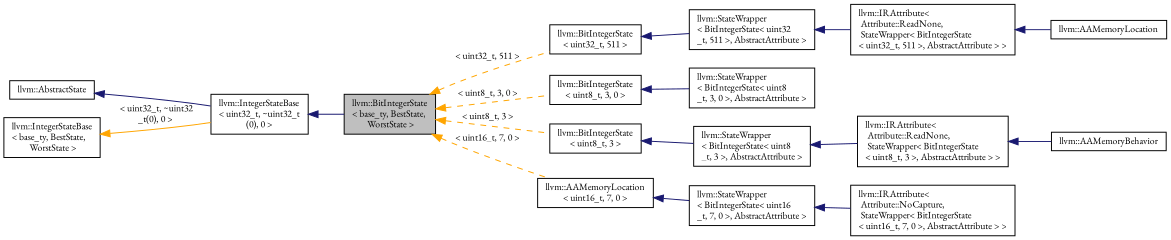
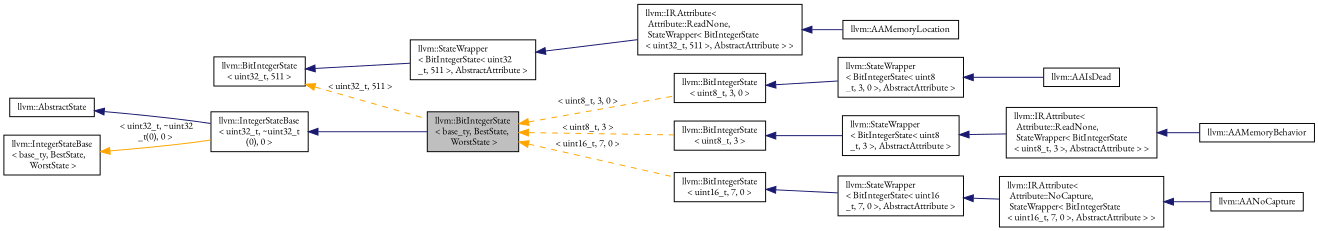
(494, 69) -> (371, 103)
none -> (1082, 77)
(595, 193) -> (720, 187)
none -> (1257, 202)
